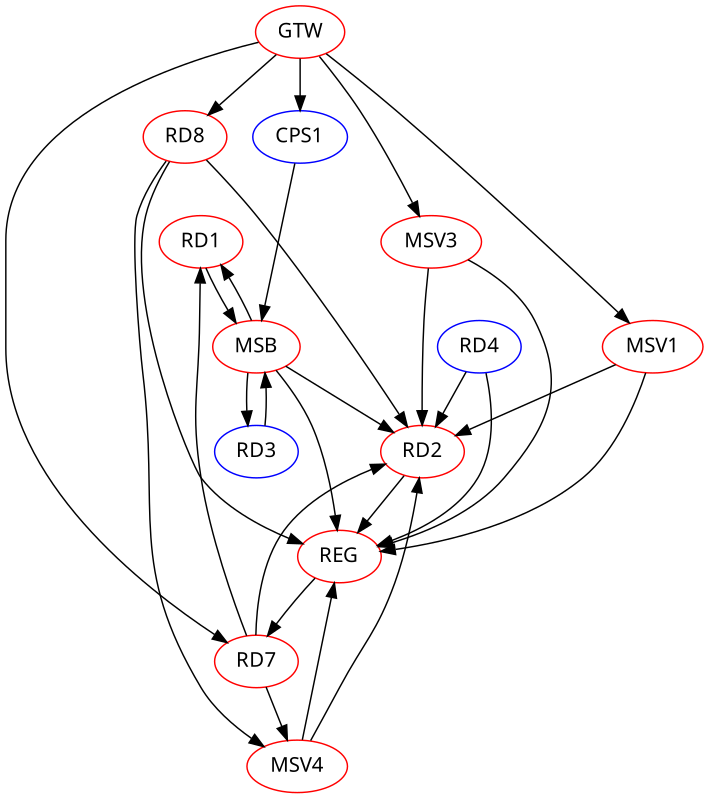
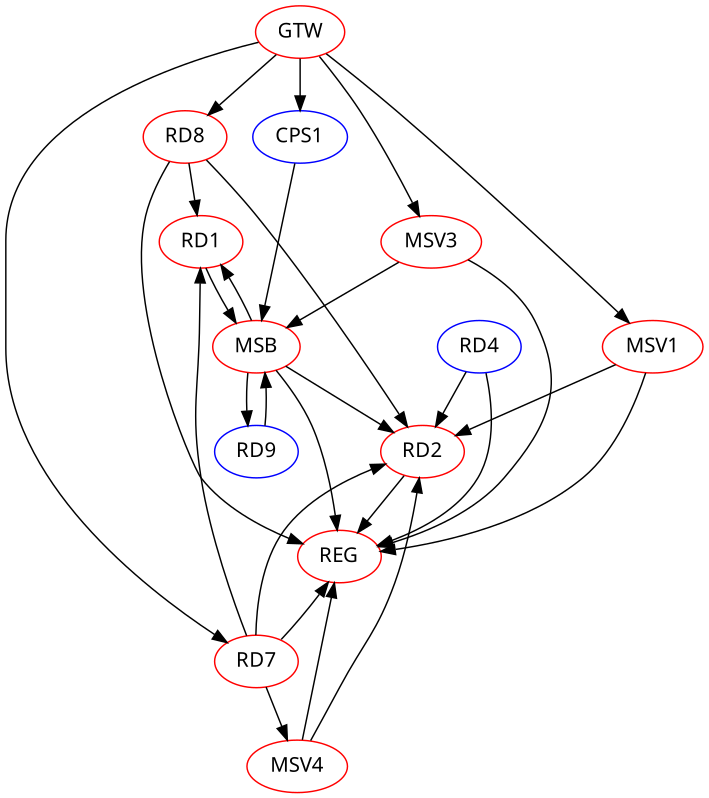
(423, 339) -> (349, 291)
(256, 452) -> (256, 452)
(149, 461) -> (192, 182)
(295, 601) -> (301, 617)
